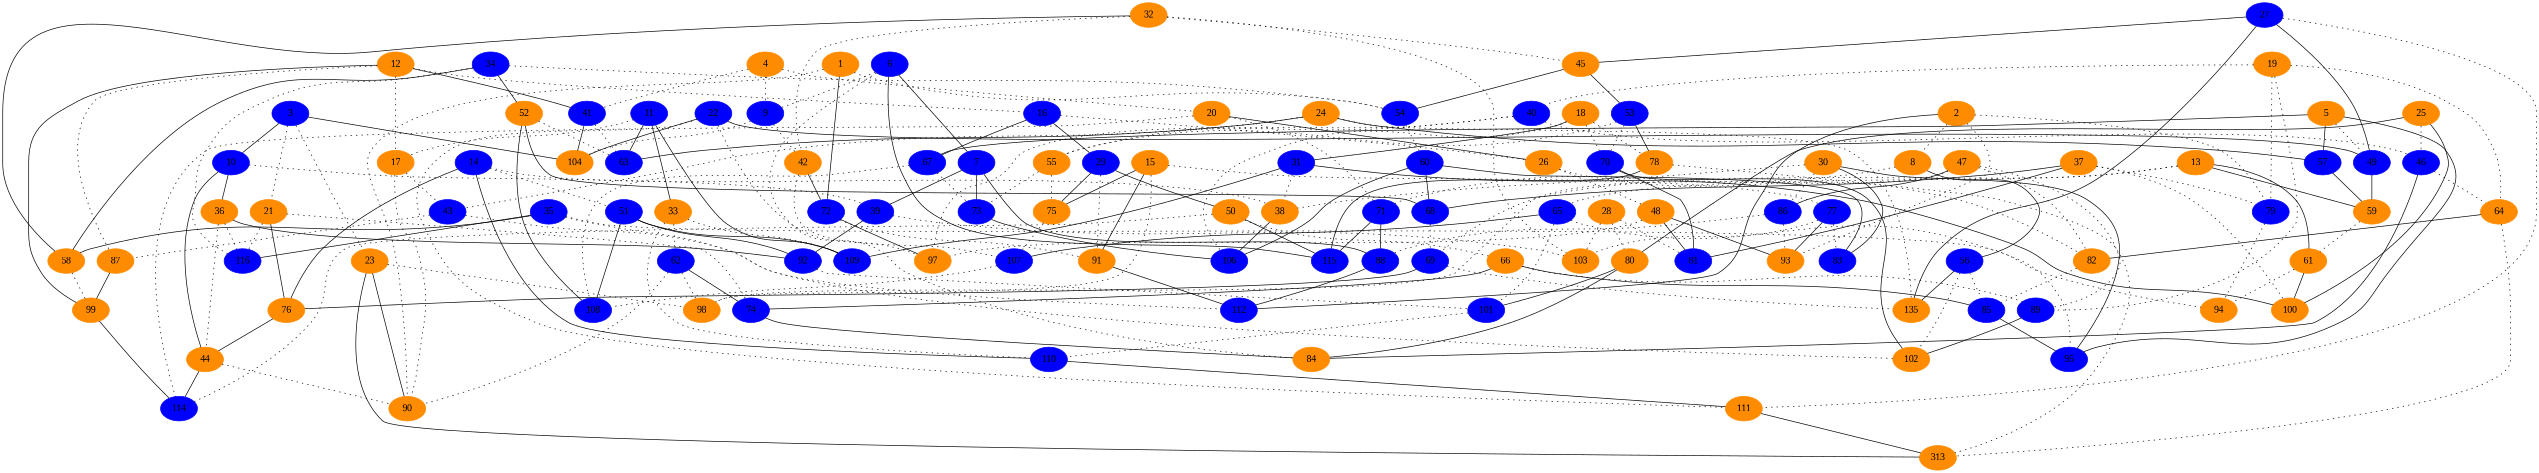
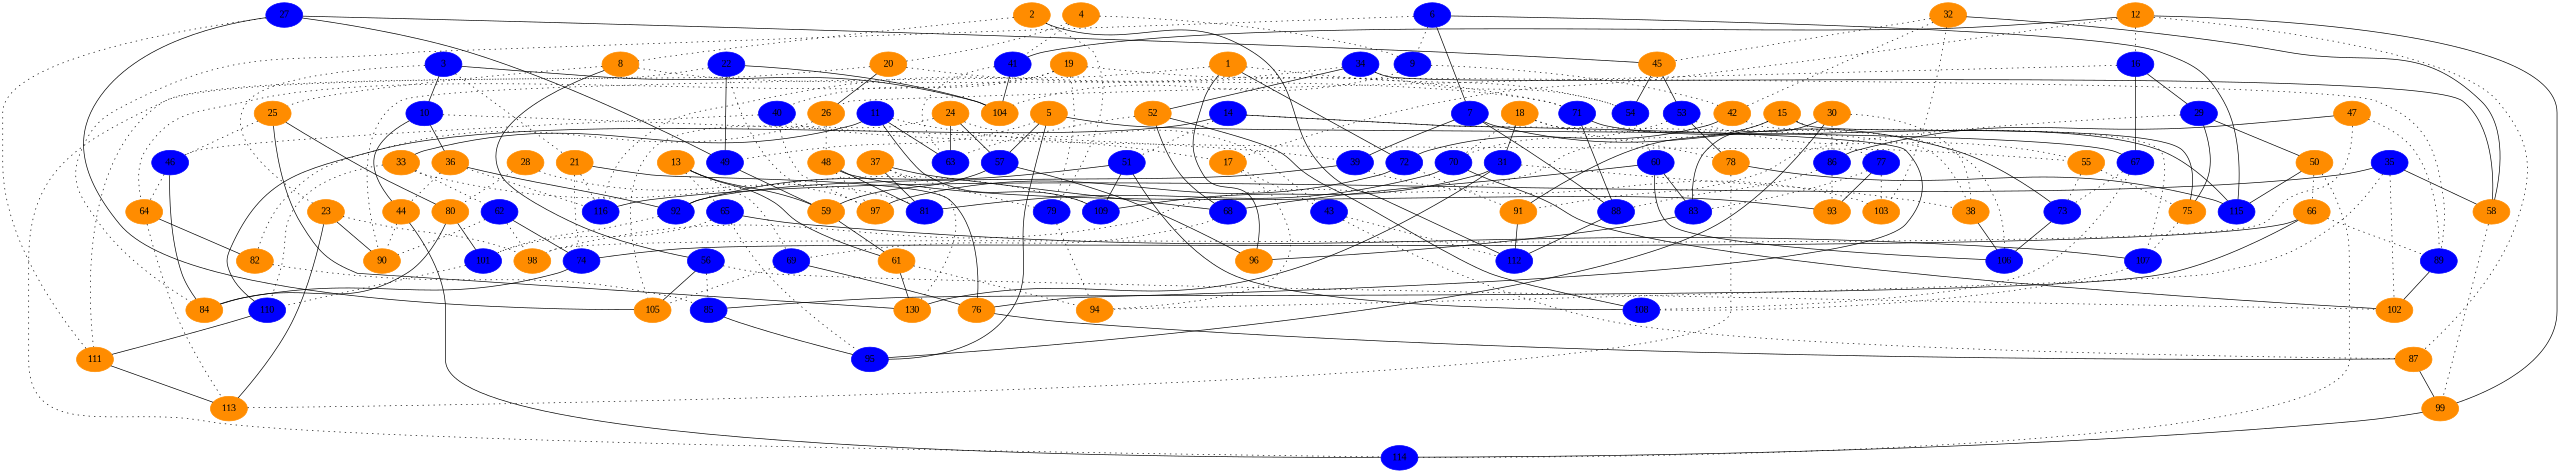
none -> (507, 75)
(2042, 196) -> none
(1921, 203) -> none
(1594, 236) -> none
(2340, 236) -> (861, 236)
none -> (1254, 261)
(425, 283) -> (1202, 300)
(1911, 310) -> (653, 310)
(2290, 310) -> (912, 310)
(246, 335) -> (1694, 352)
(1938, 458) -> (229, 409)
